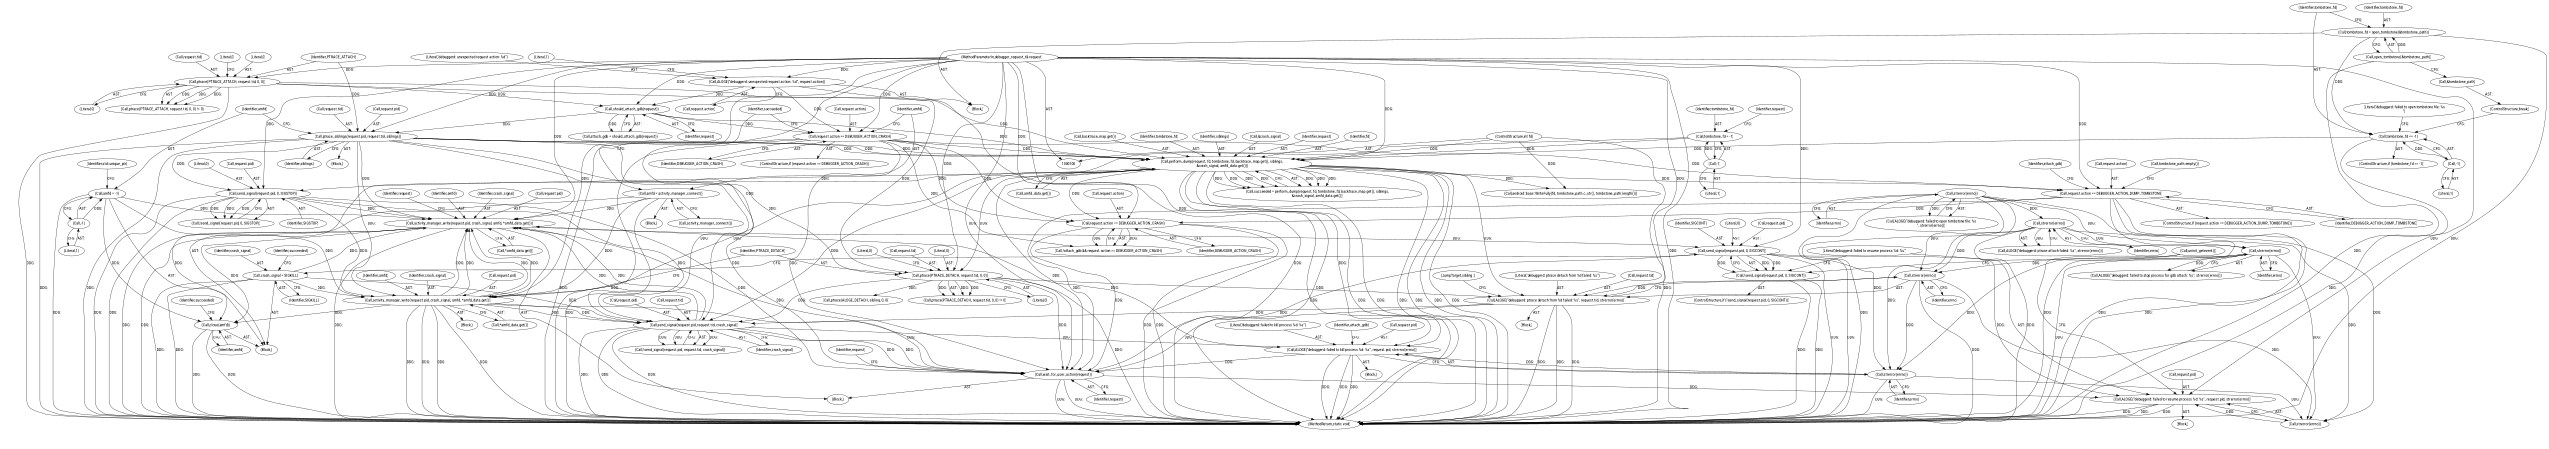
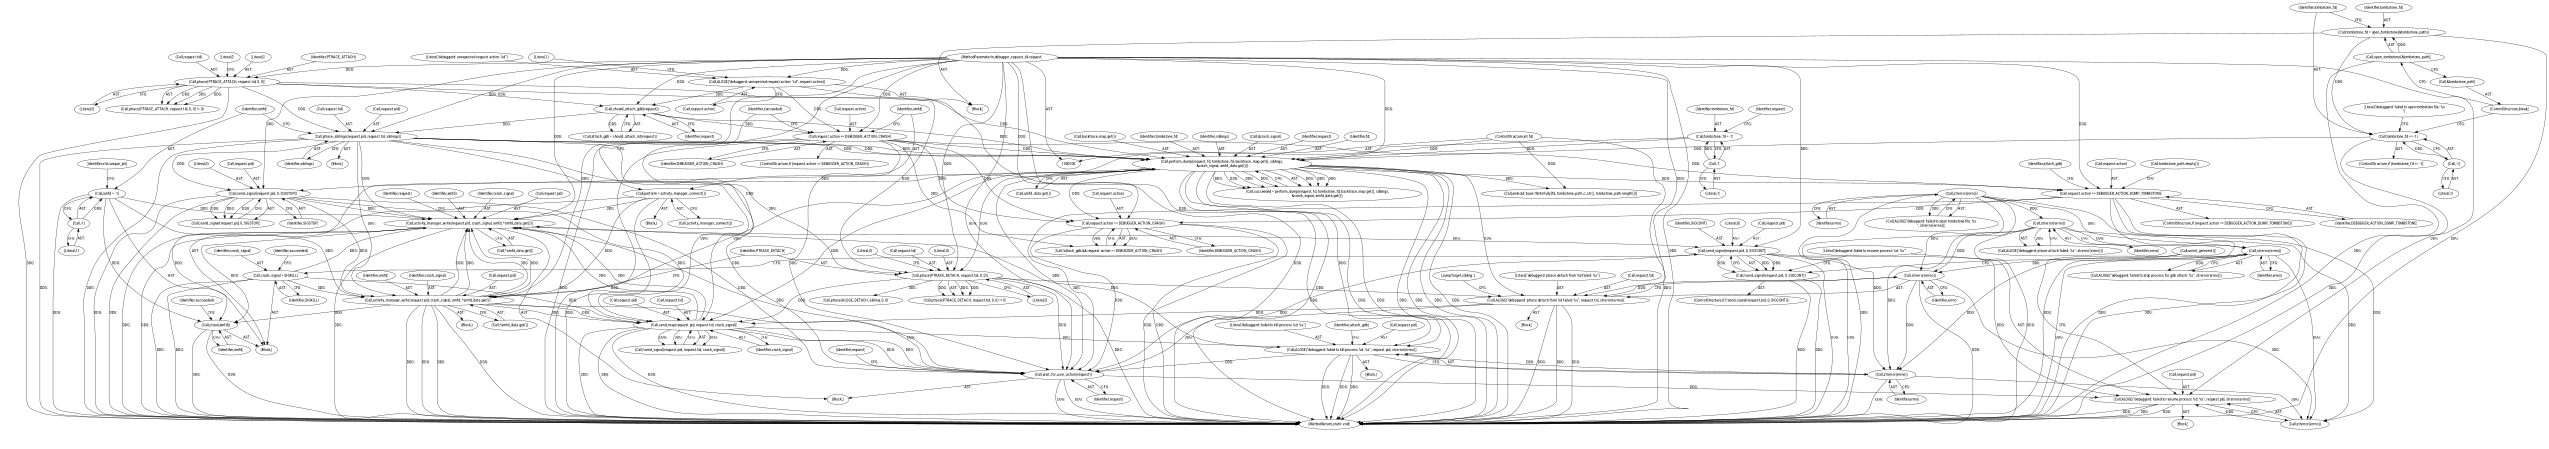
(2372, 44) -> (2442, 93)
(352, 94) -> (288, 110)
(620, 137) -> (620, 137)
(671, 194) -> (671, 194)
none -> (282, 208)
(694, 325) -> (694, 325)
